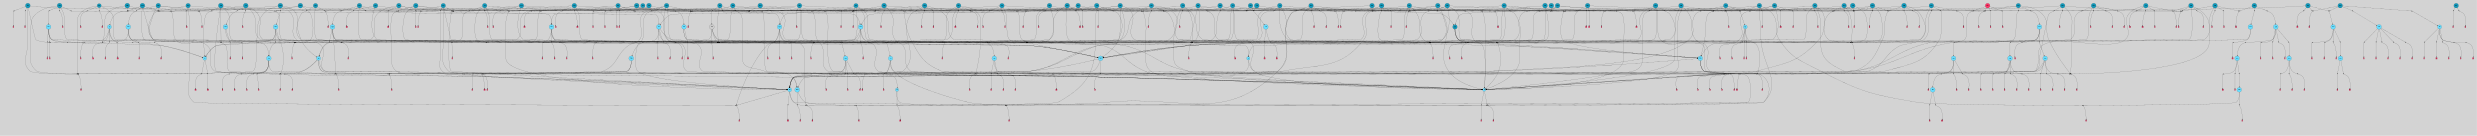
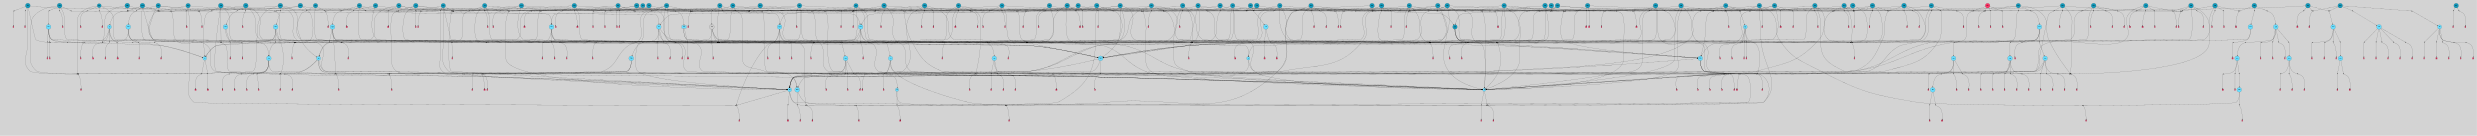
(684, 27) -> (684, 27)
